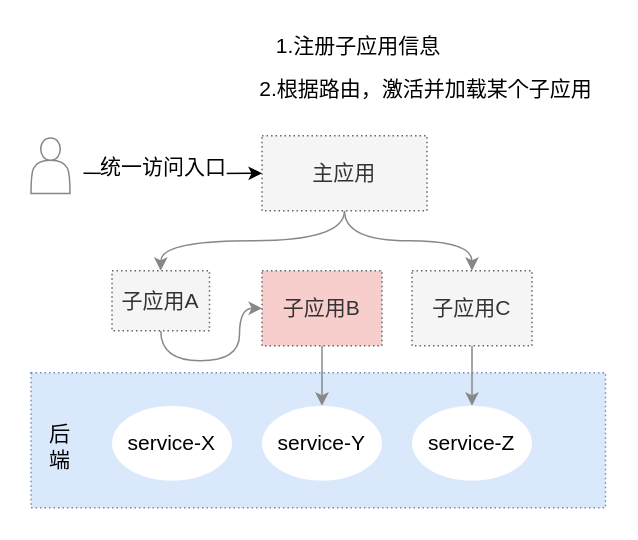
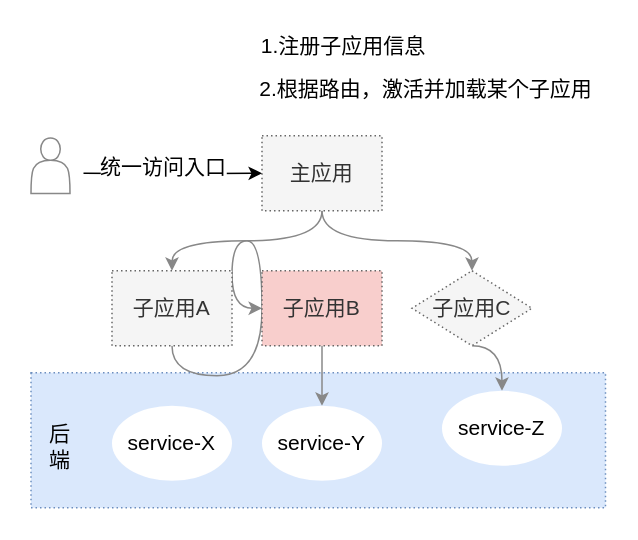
(358, 46) -> (343, 46)
(344, 173) -> (322, 173)
(161, 301) -> (172, 308)
(472, 308) -> (472, 308)
(472, 443) -> (502, 428)
